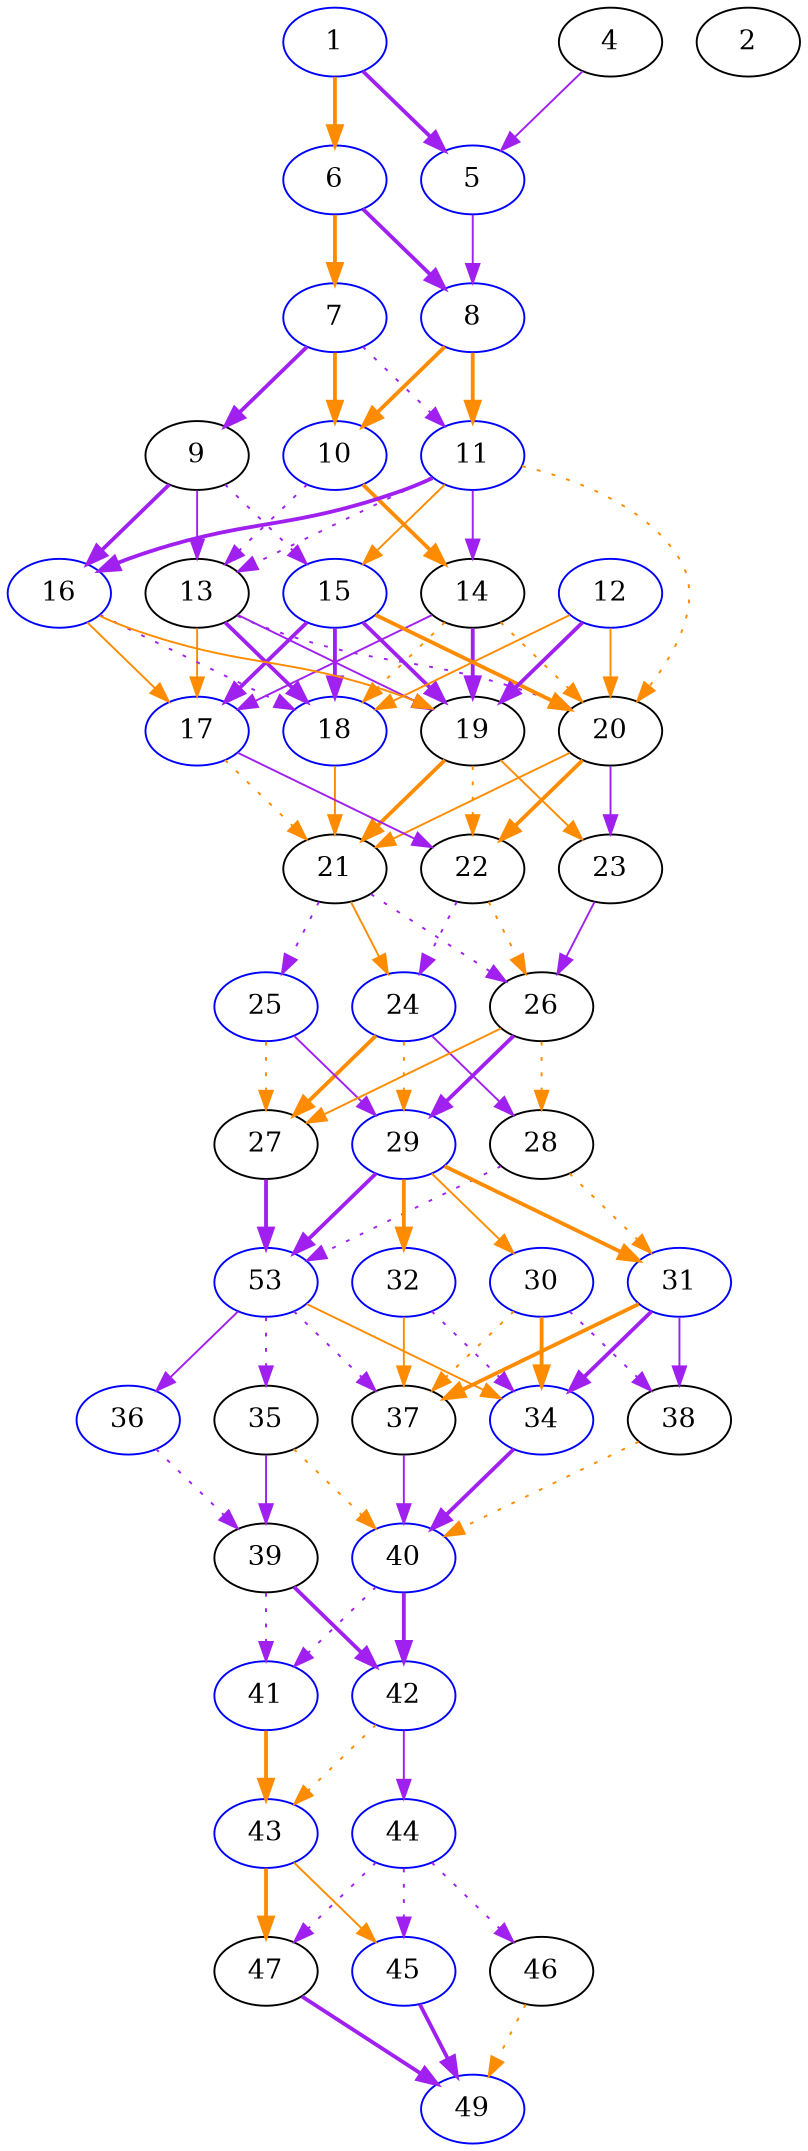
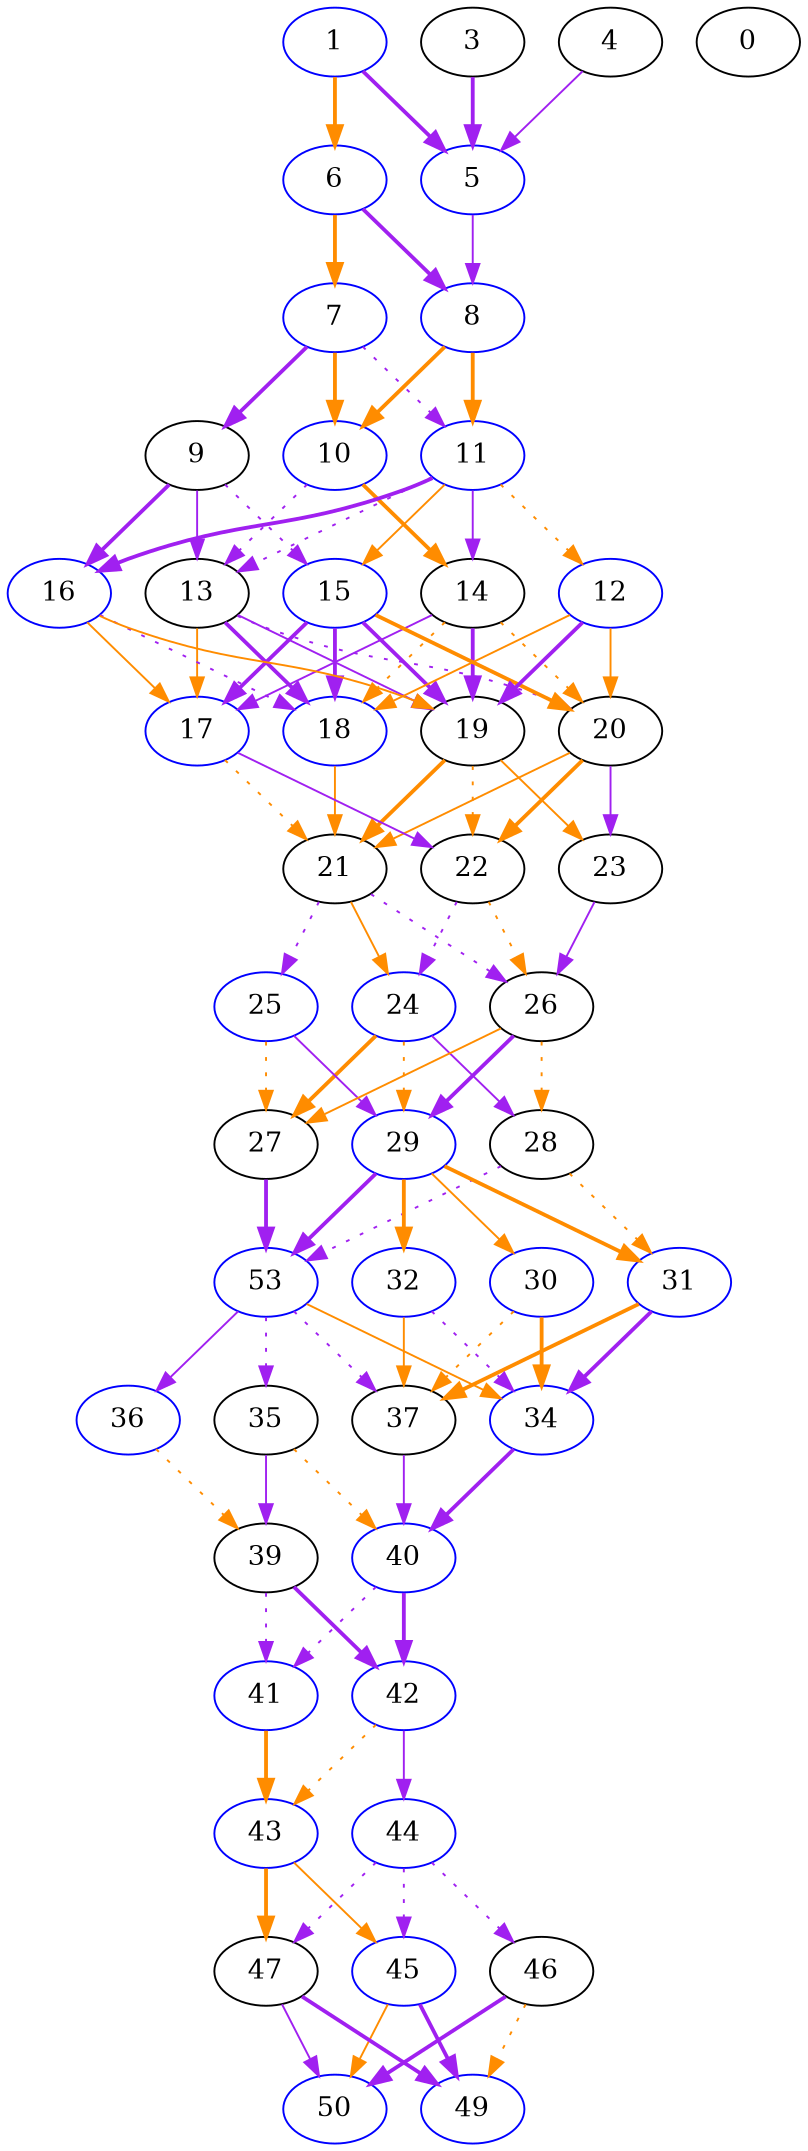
none -> (473, 42)
(748, 42) -> (748, 42)
(665, 540) -> (535, 518)
(679, 1420) -> none
(190, 1482) -> (190, 1482)
none -> (335, 2109)
